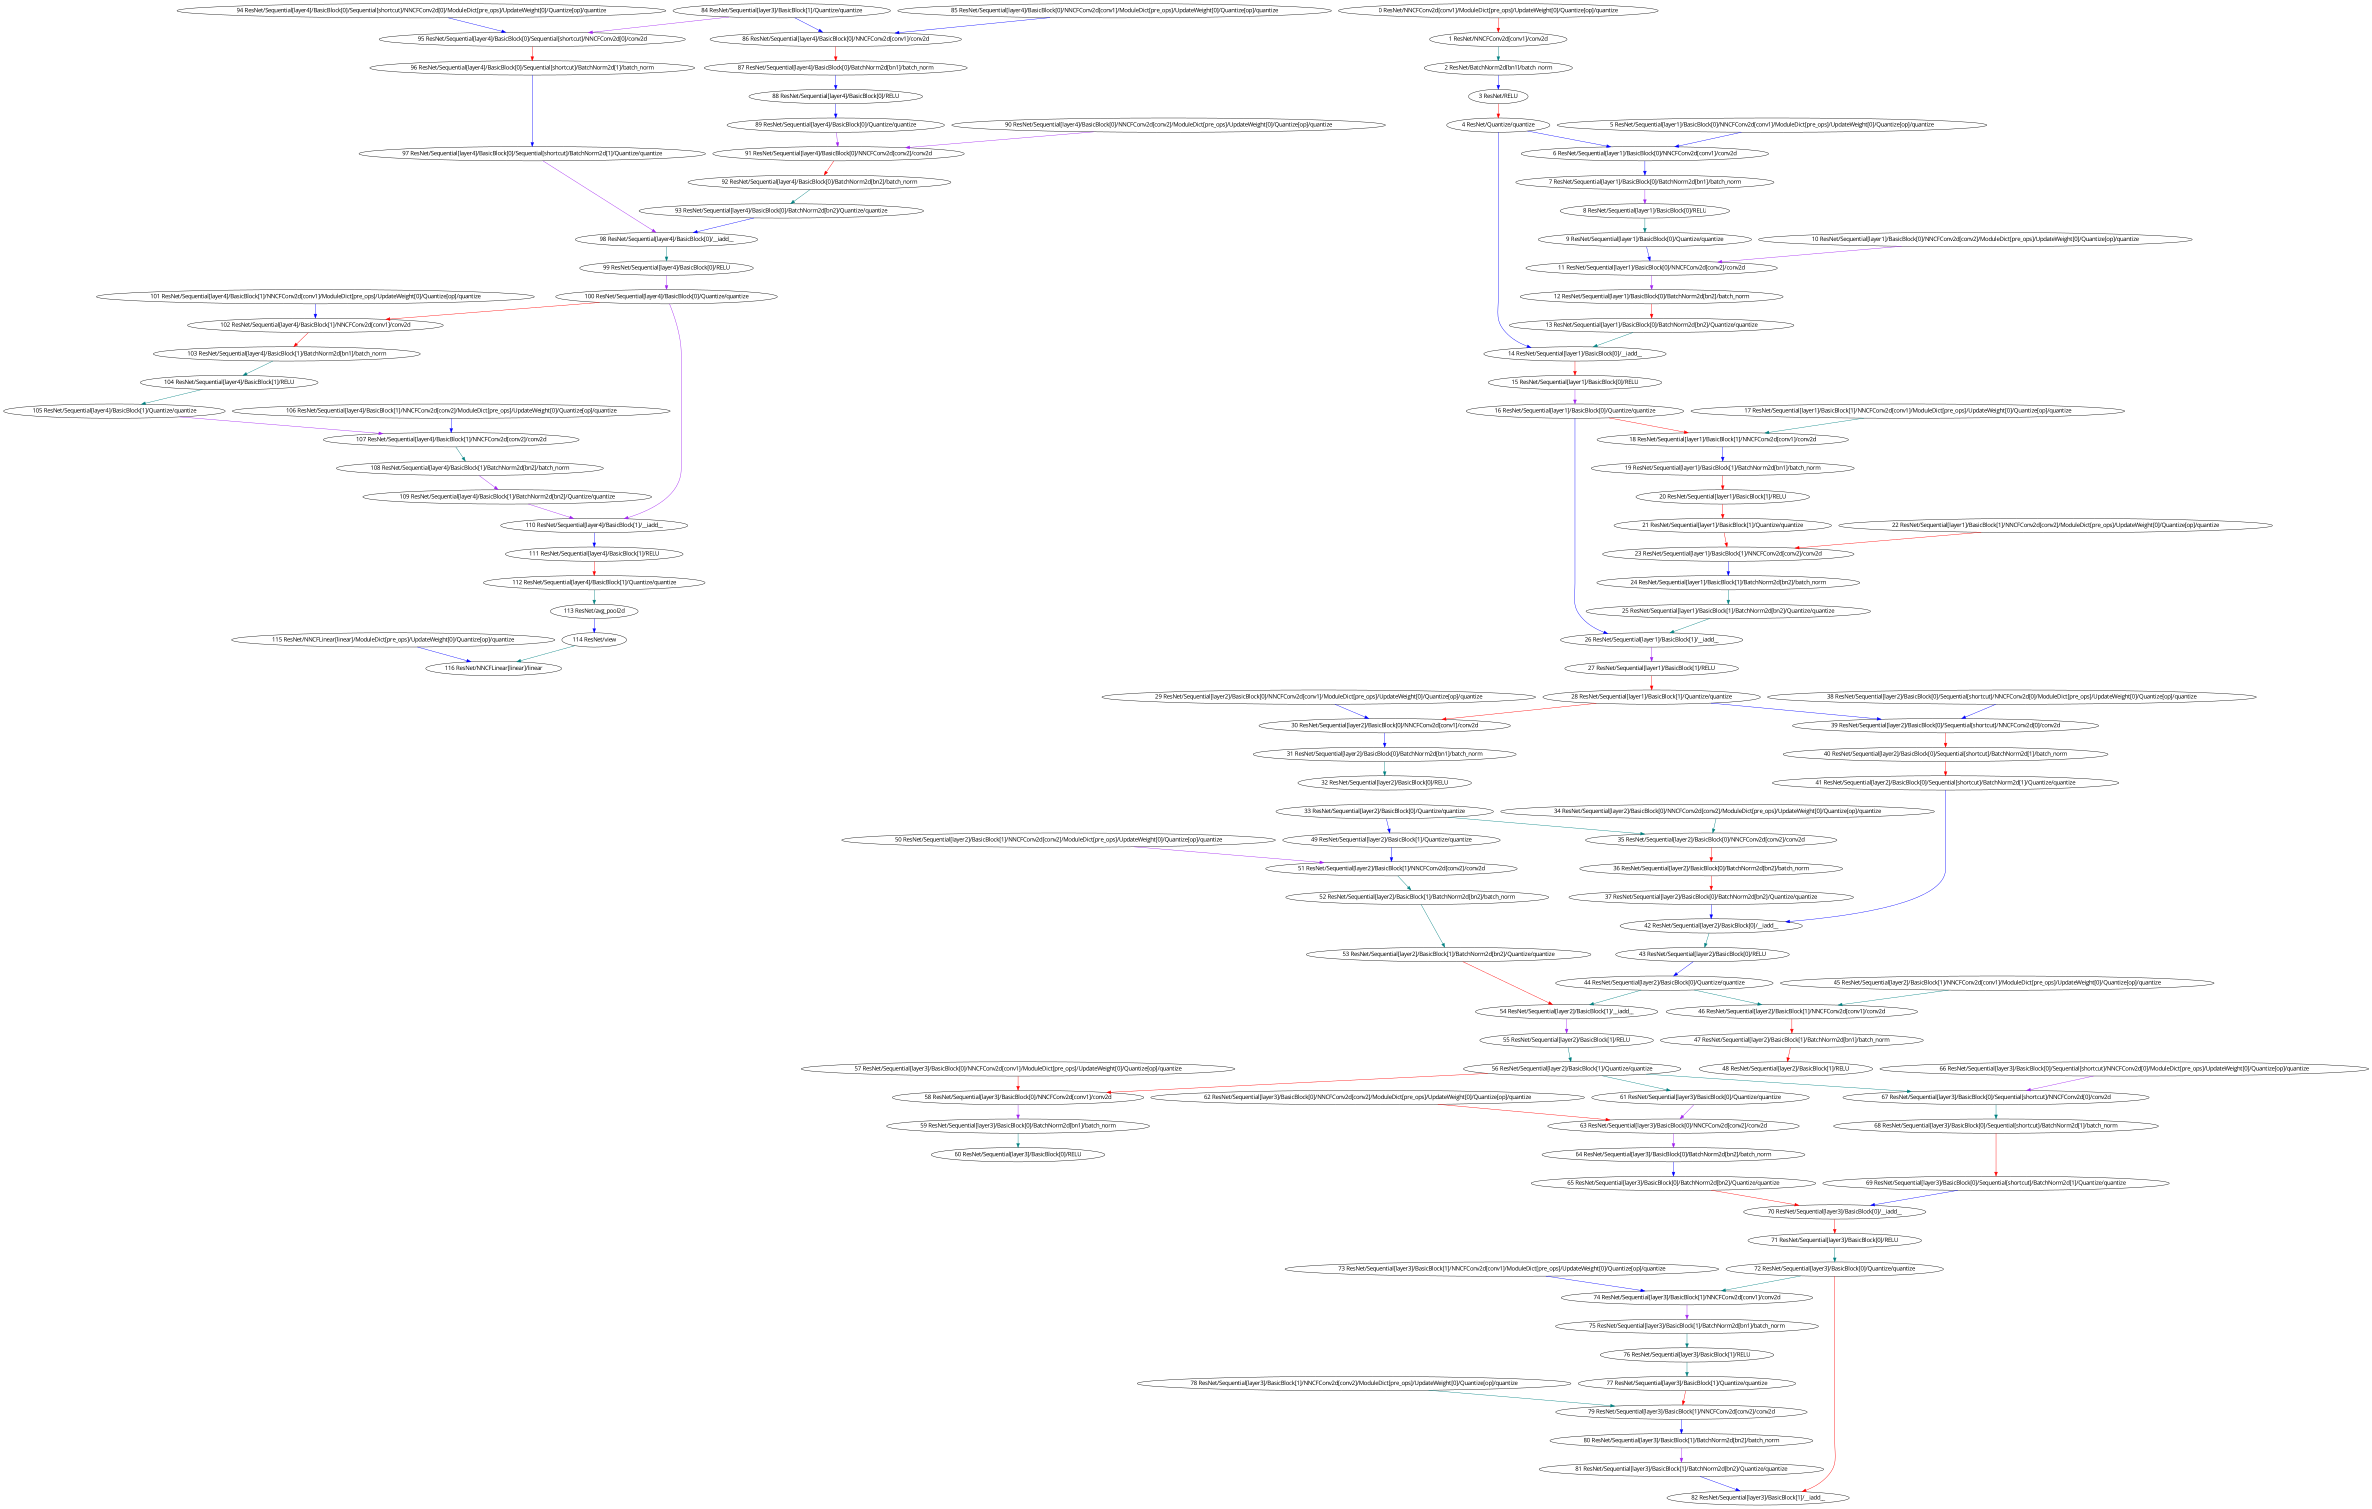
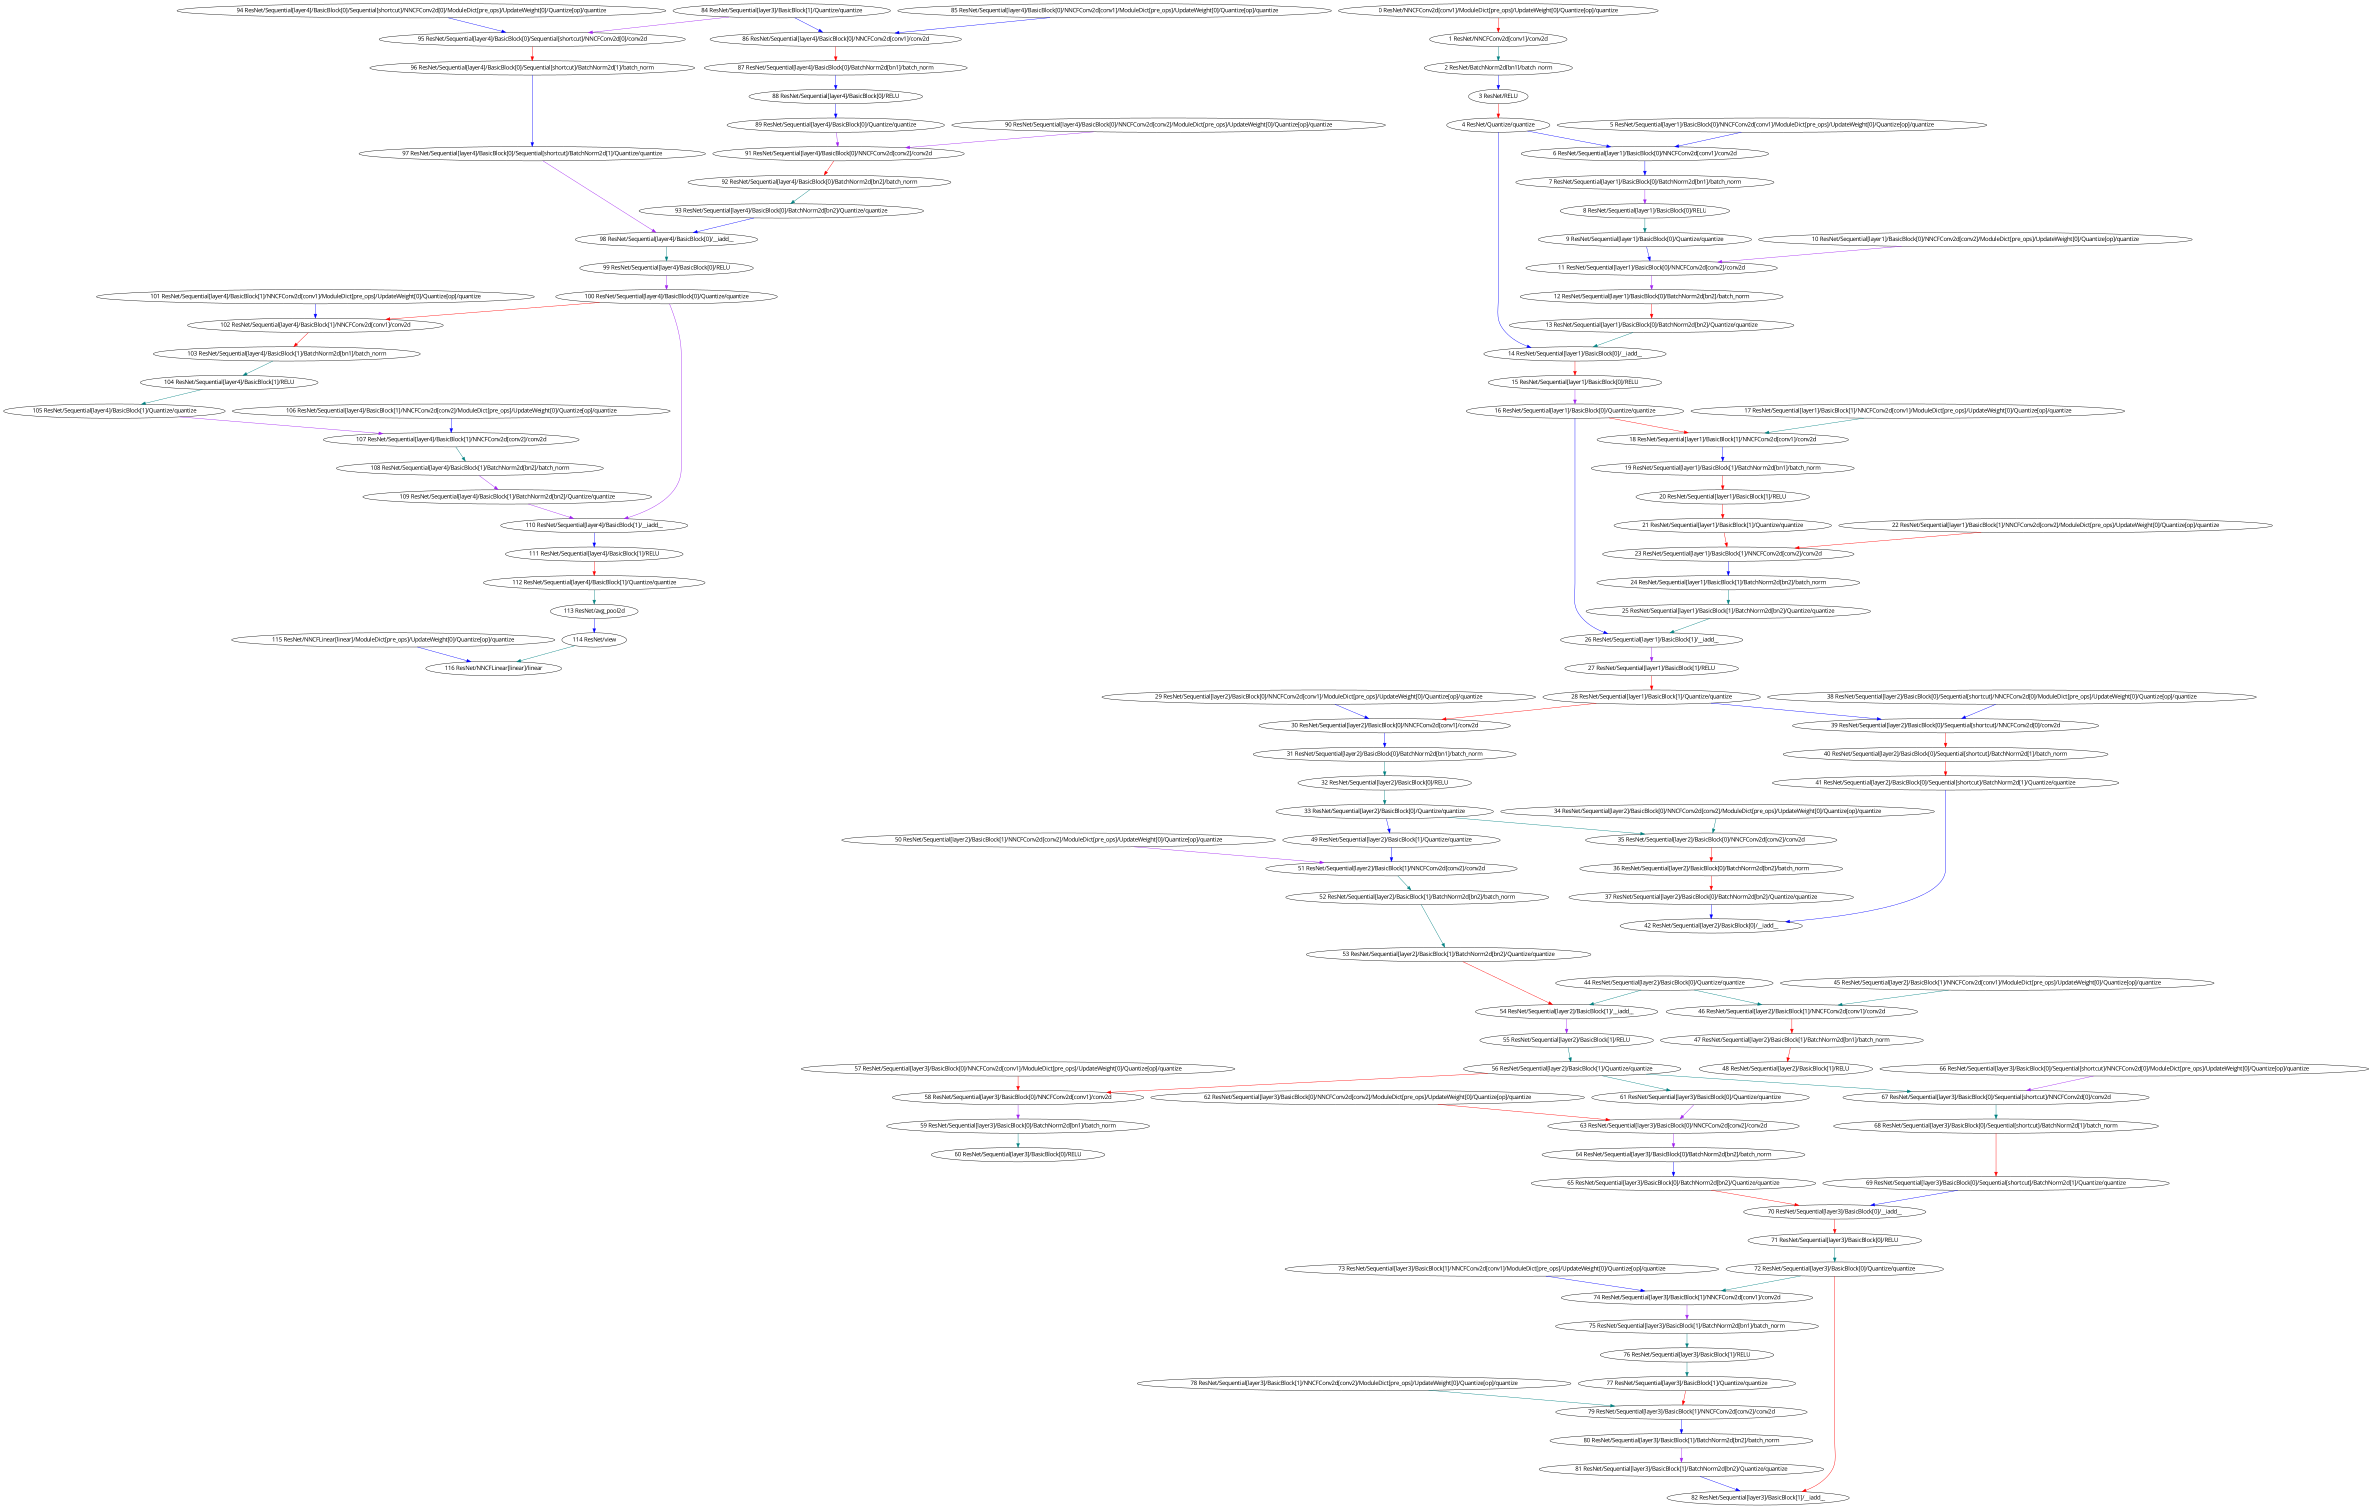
none -> (1385, 795)
(1702, 955) -> none
